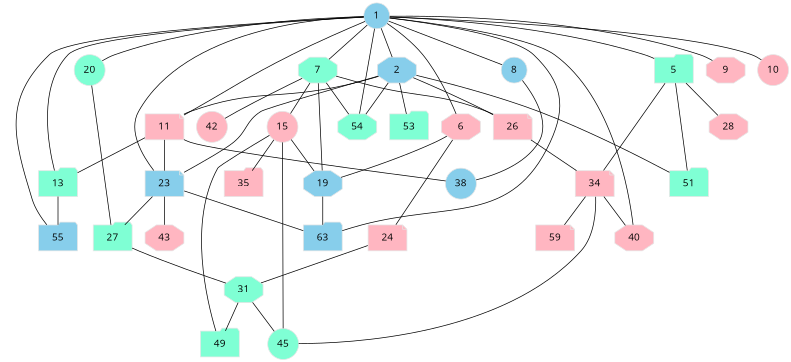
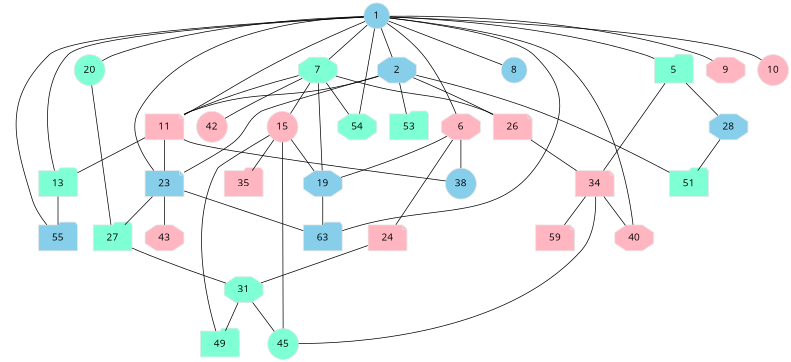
none -> (240, 93)
(377, 98) -> none
(681, 127) -> (709, 155)
(729, 127) -> (729, 127)
(534, 148) -> (461, 154)
